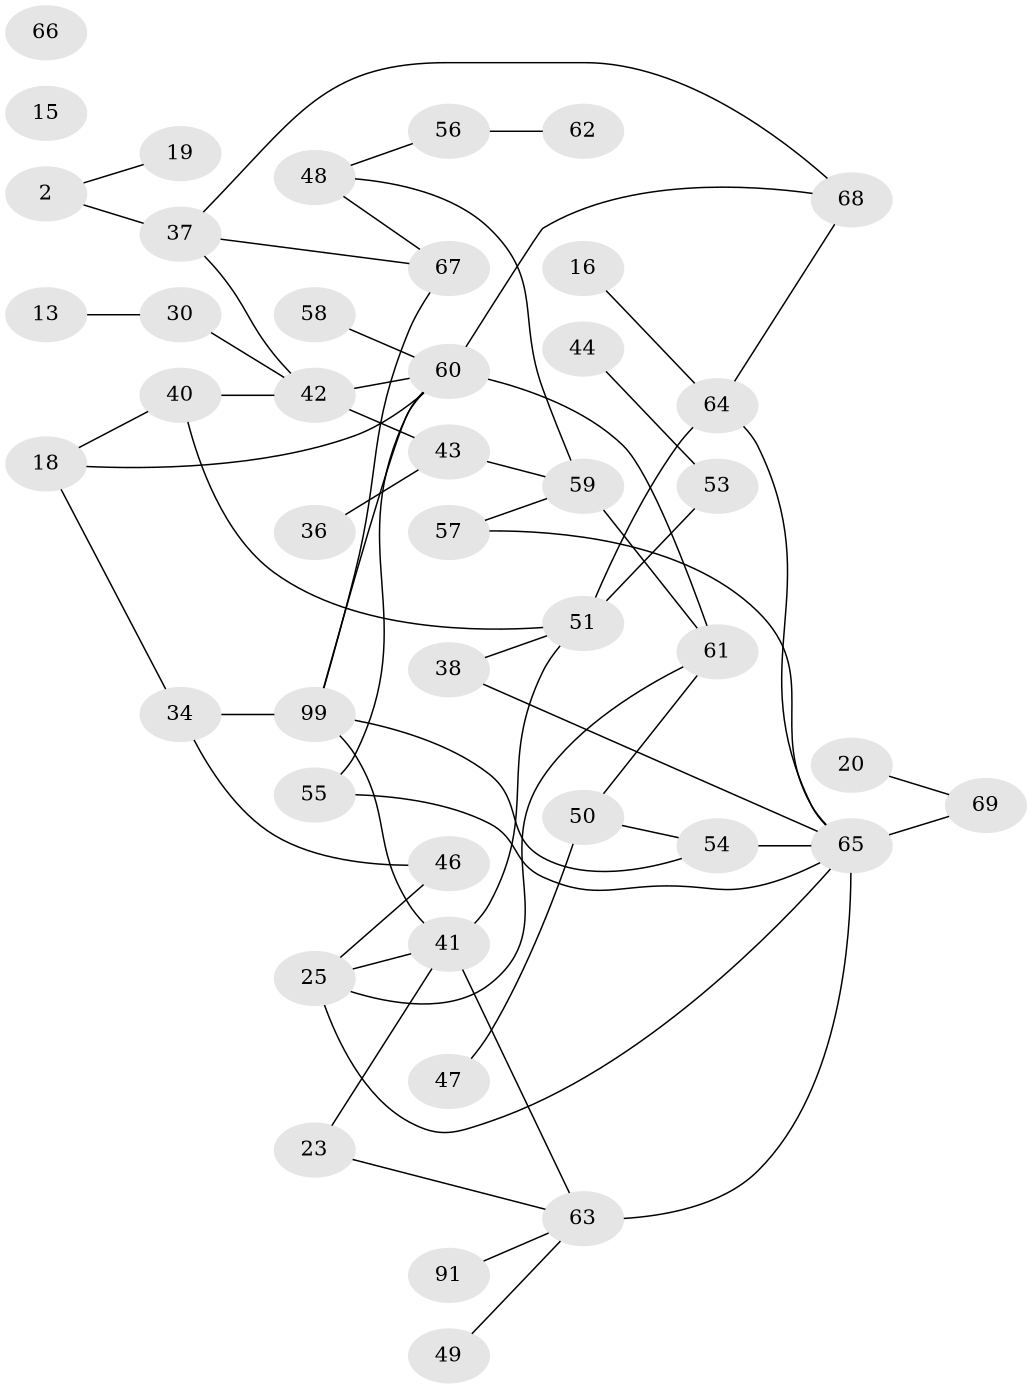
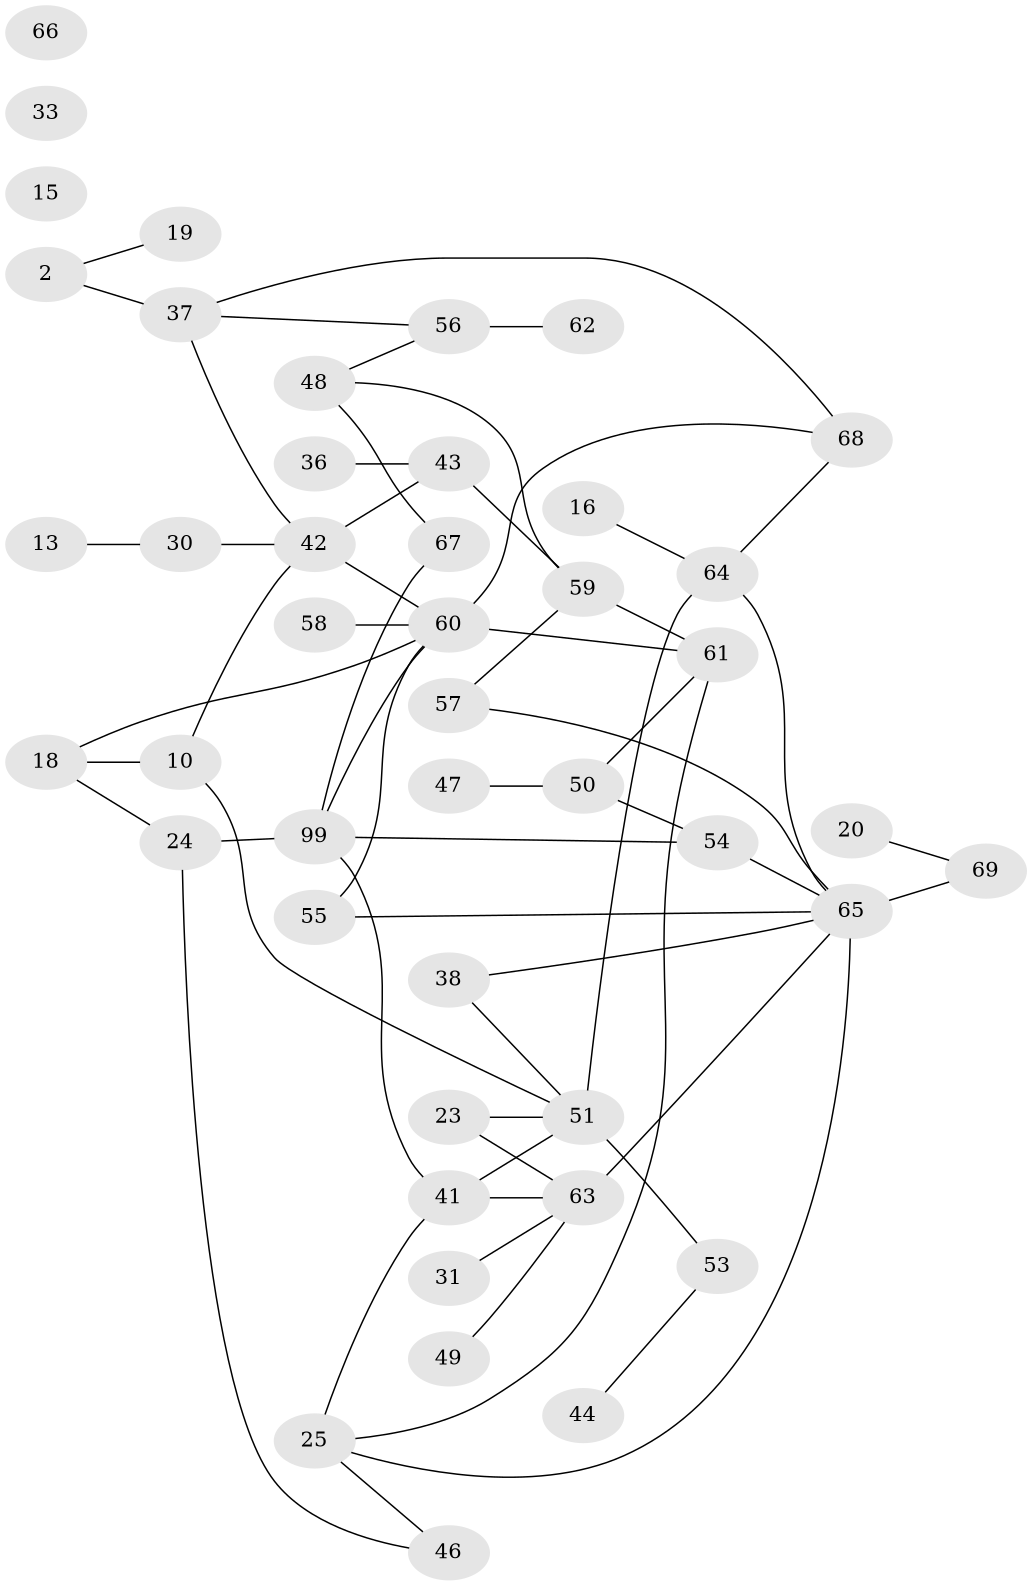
none -> (46, 113)
(315, 251) -> (315, 321)
(180, 395) -> (180, 762)
(180, 715) -> (180, 843)
(382, 1047) -> (516, 1117)
(449, 1275) -> (449, 1278)
